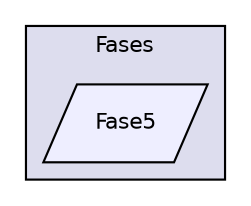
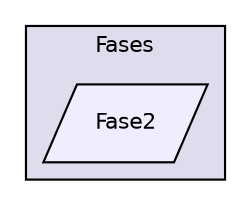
(126, 123) -> (126, 123)
